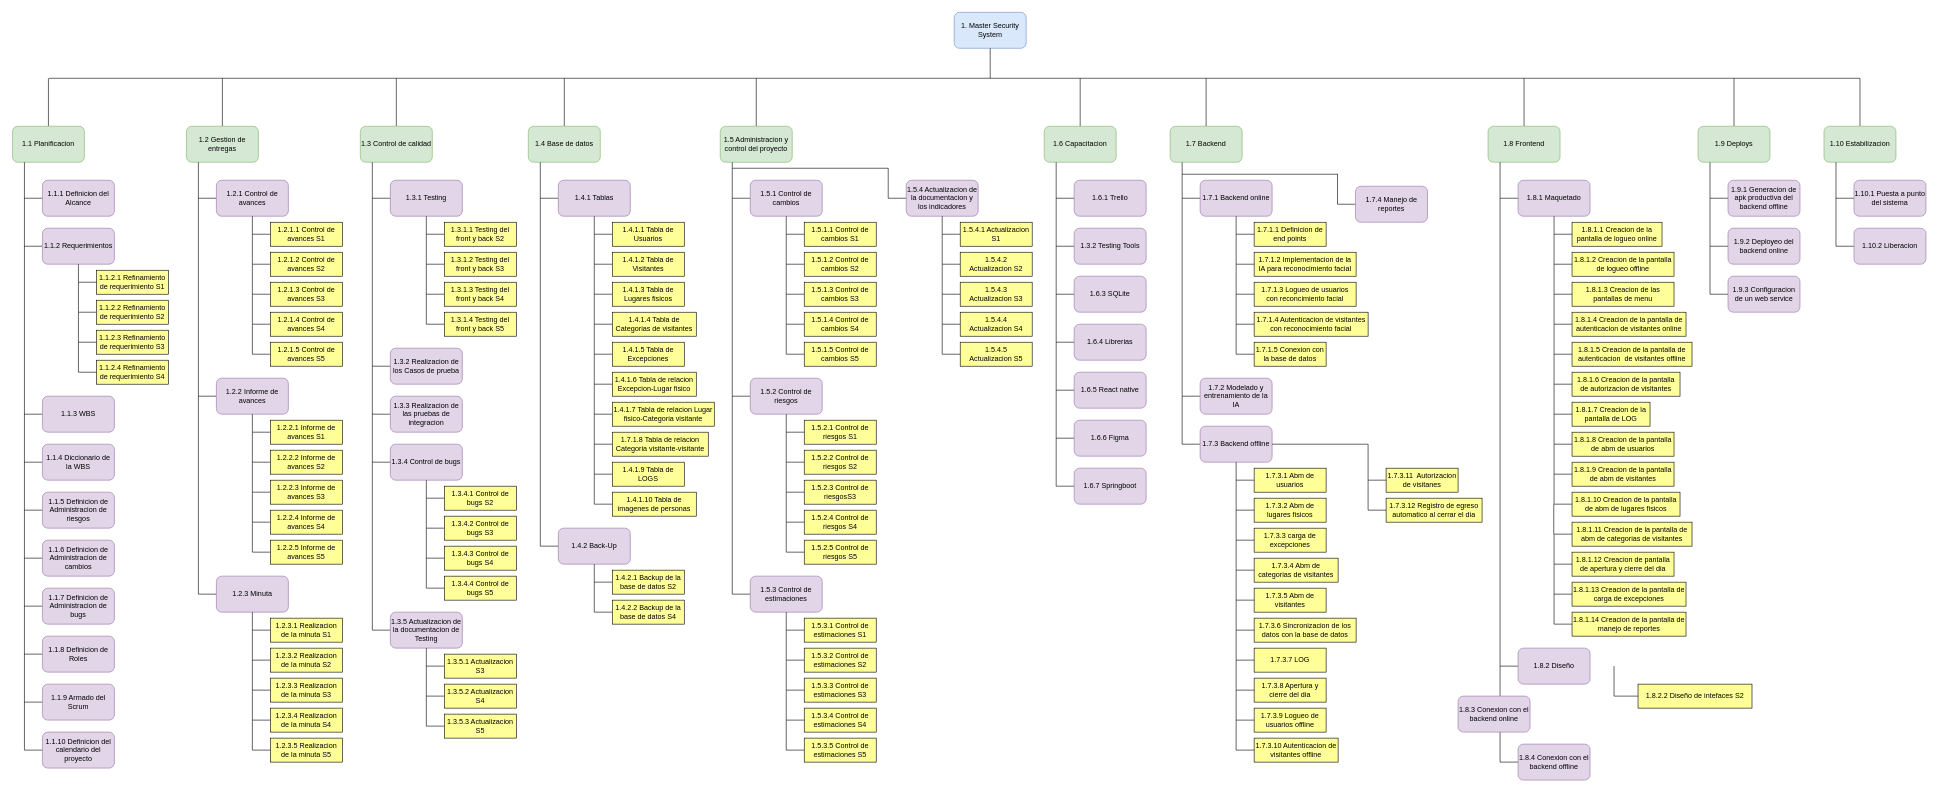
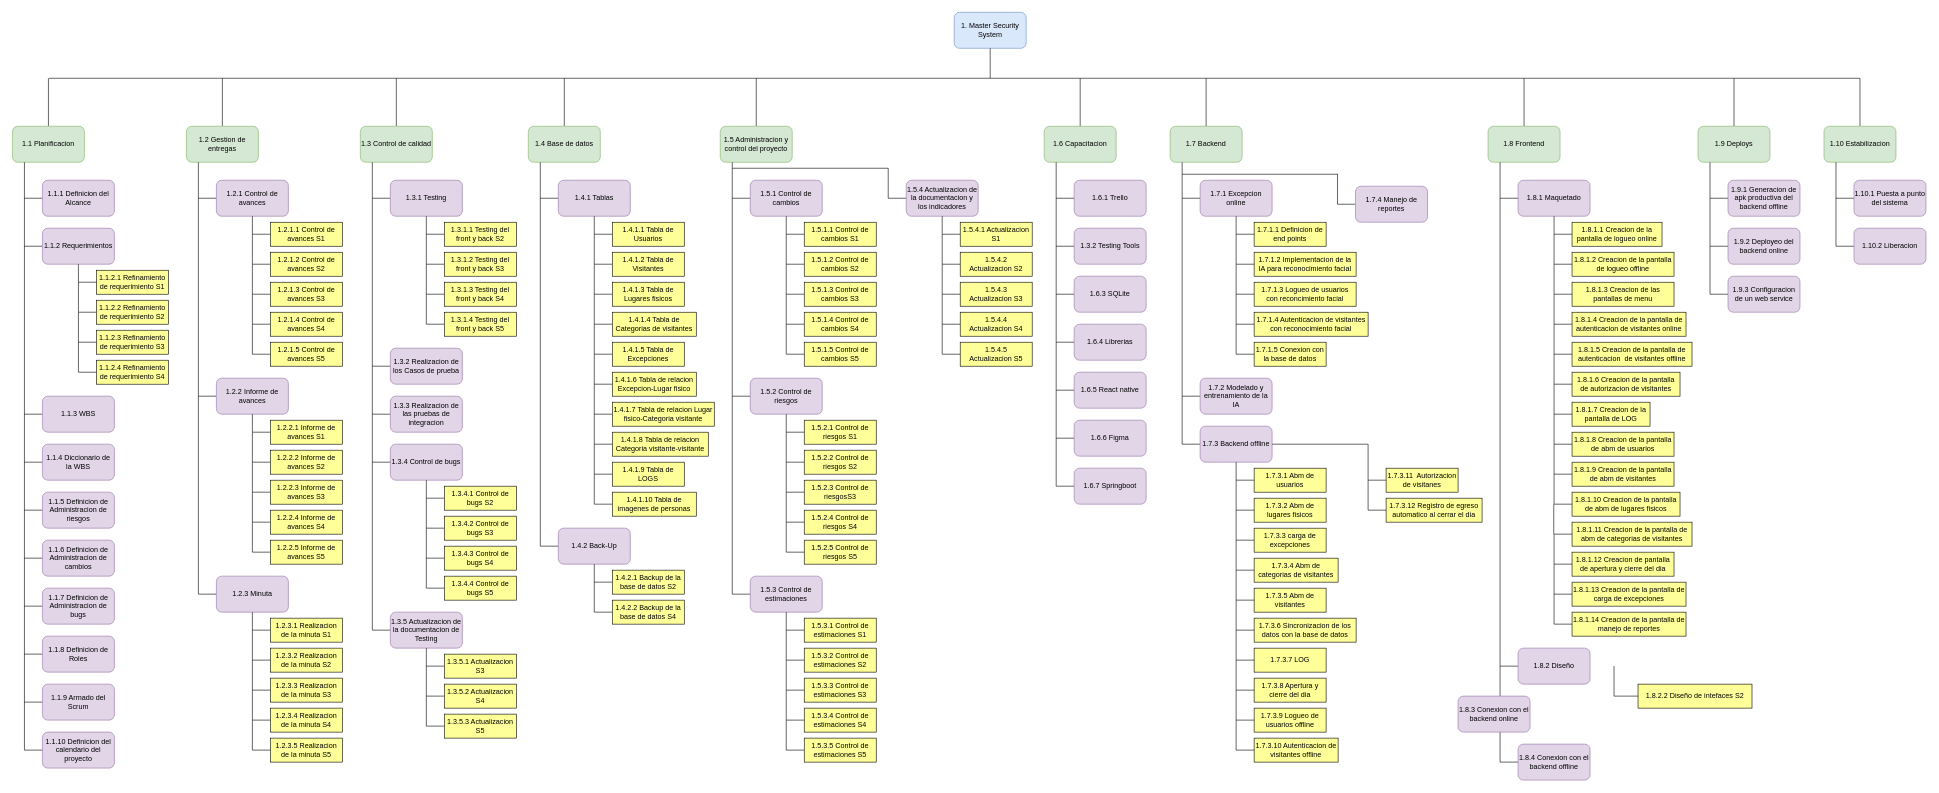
(1236, 198) -> (1236, 198)
(660, 444) -> (660, 444)
